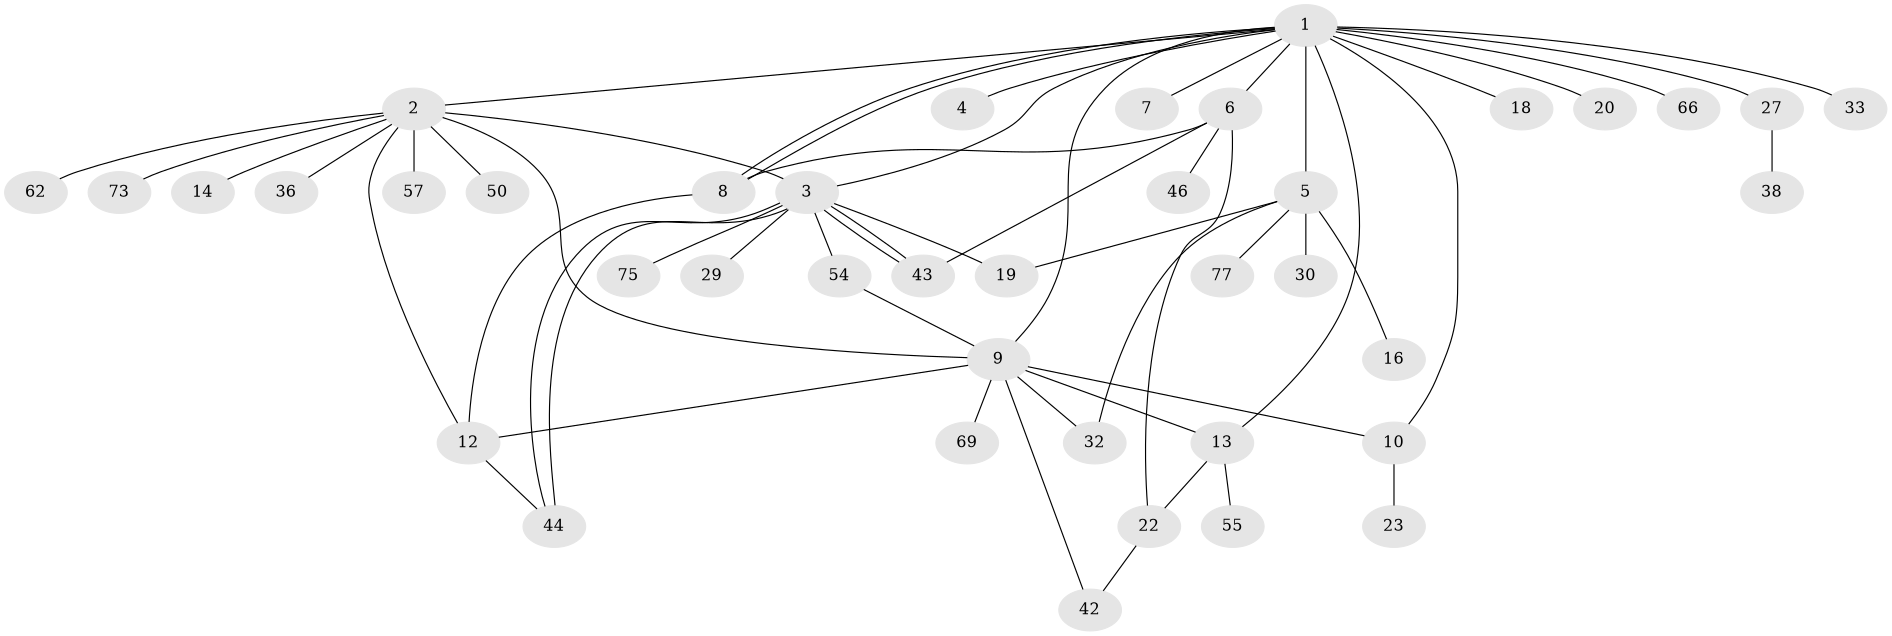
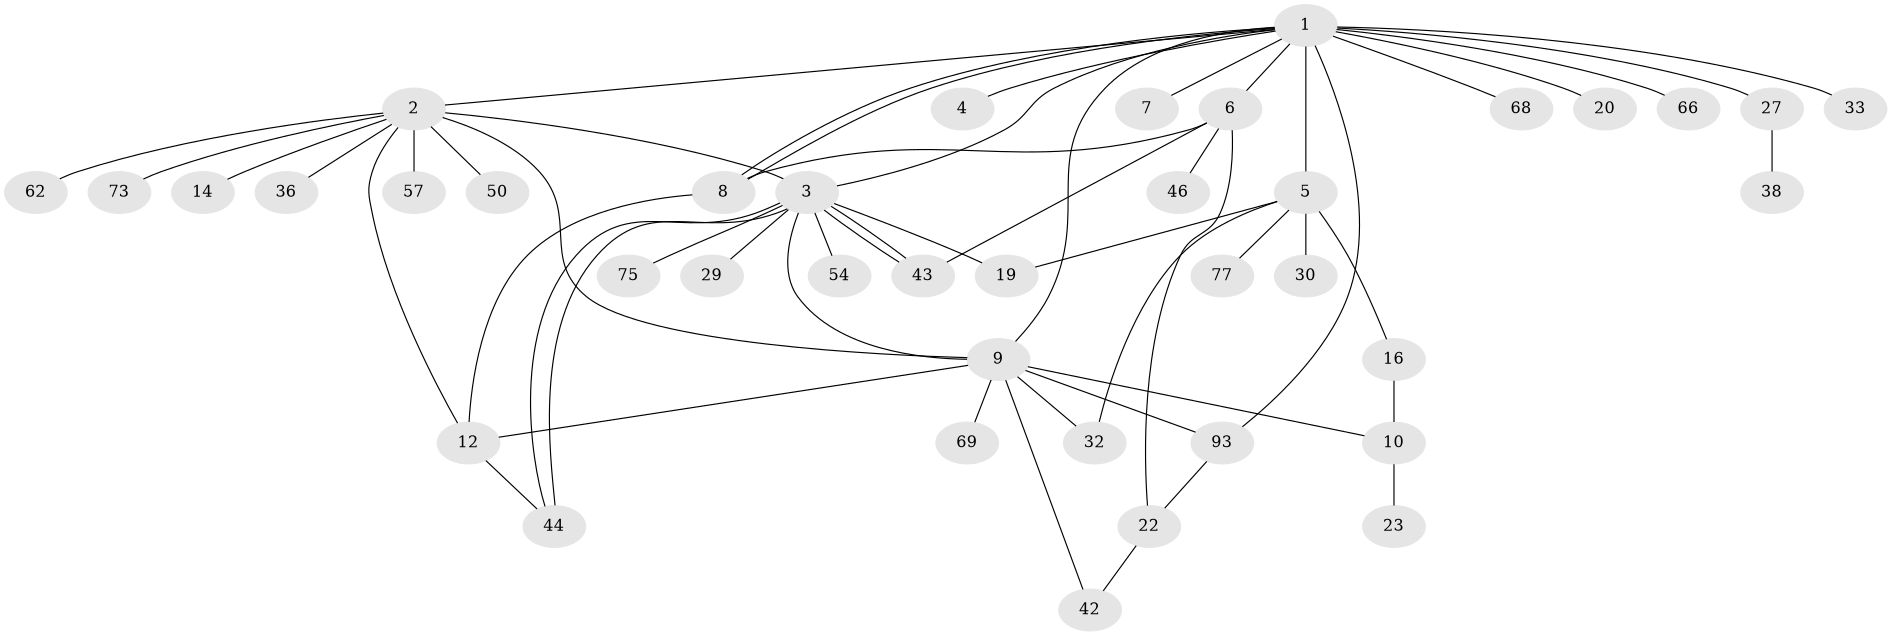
(1522, 109) -> (1522, 109)
(1458, 209) -> (1394, 401)
(919, 318) -> (835, 329)
(1222, 443) -> (1222, 443)
(1233, 527) -> none
